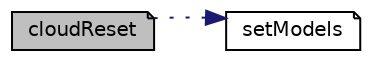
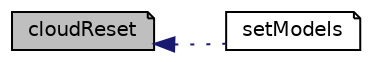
(180, 18) -> (200, 44)
